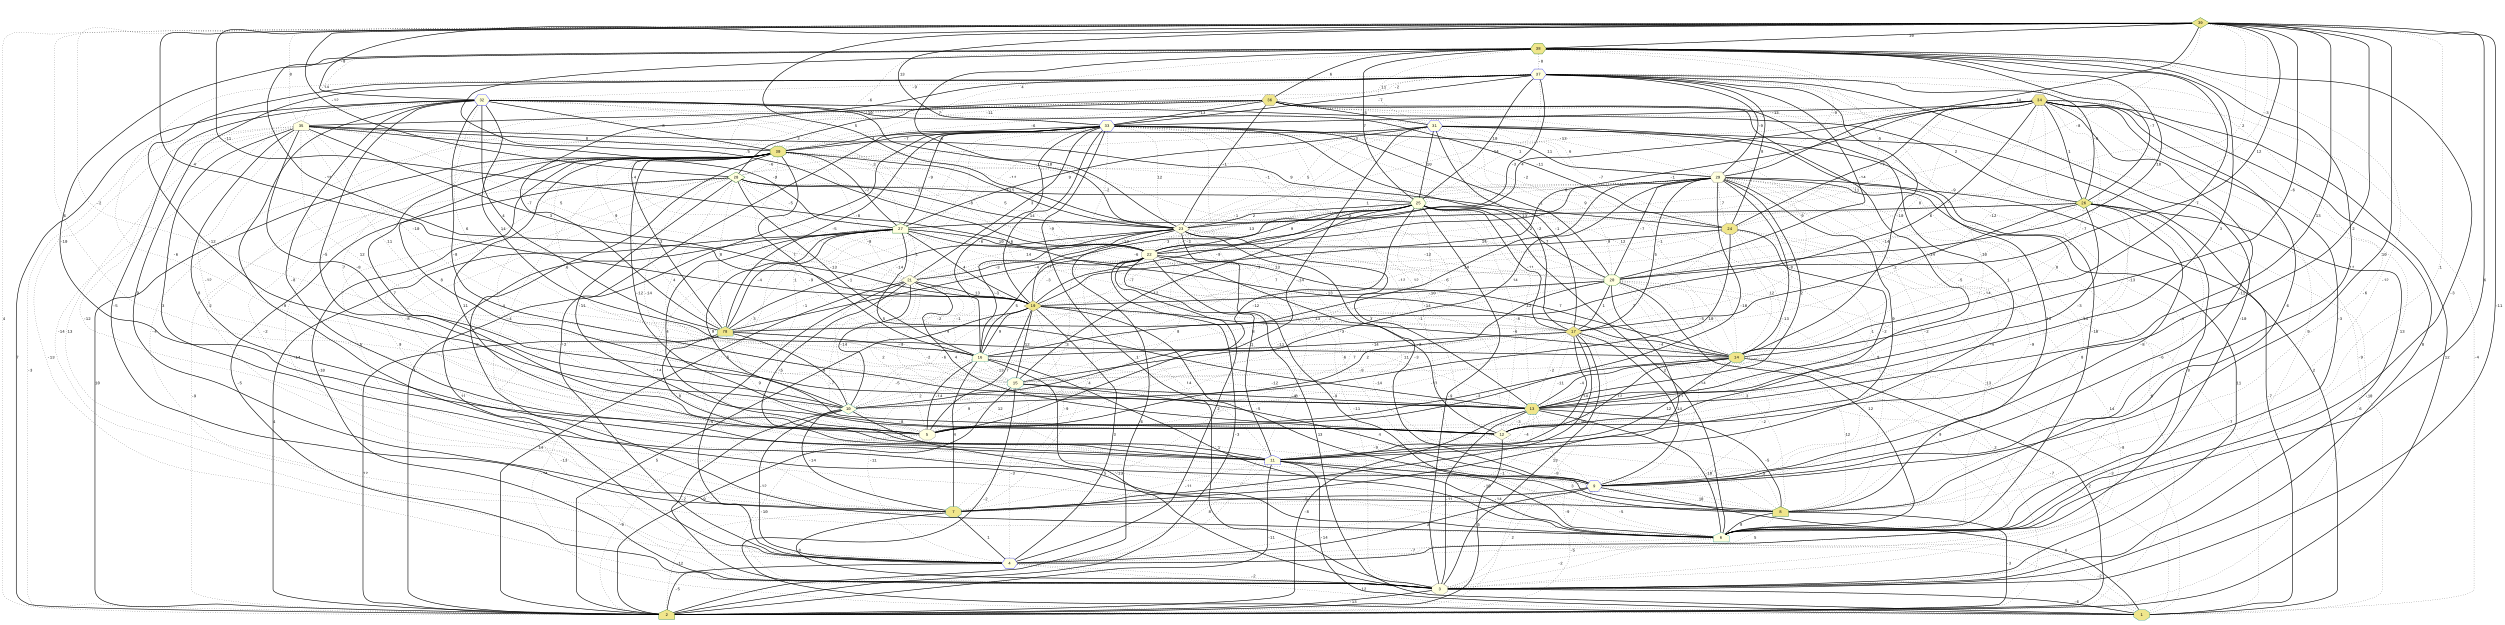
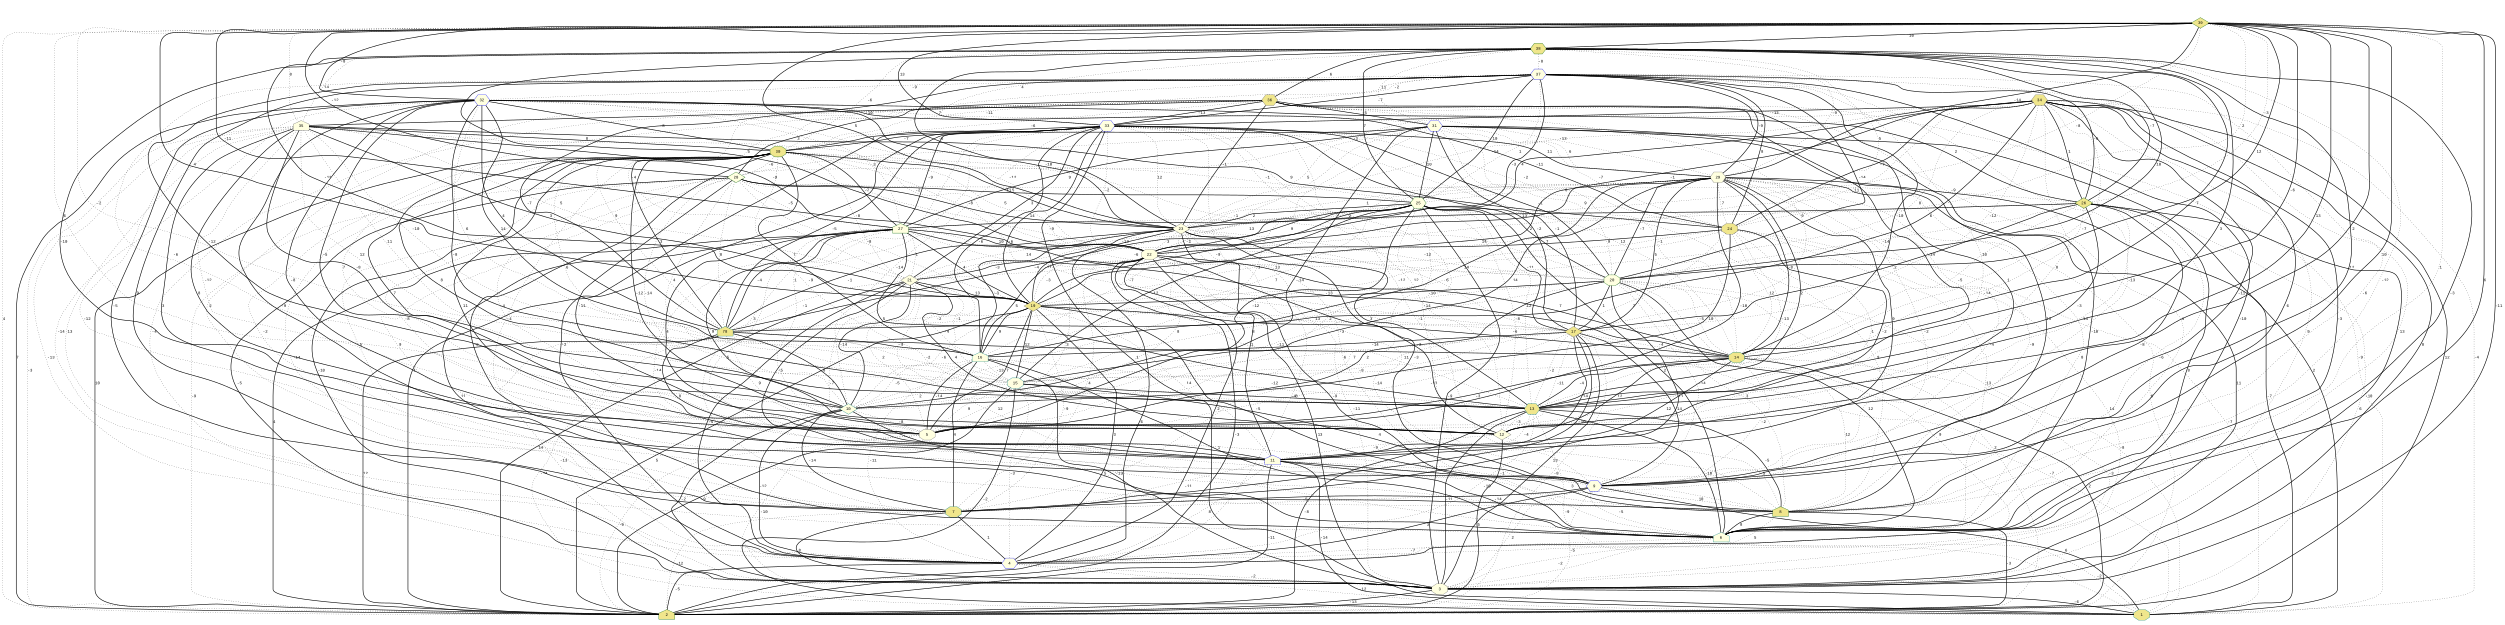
(844, 283) -> none
